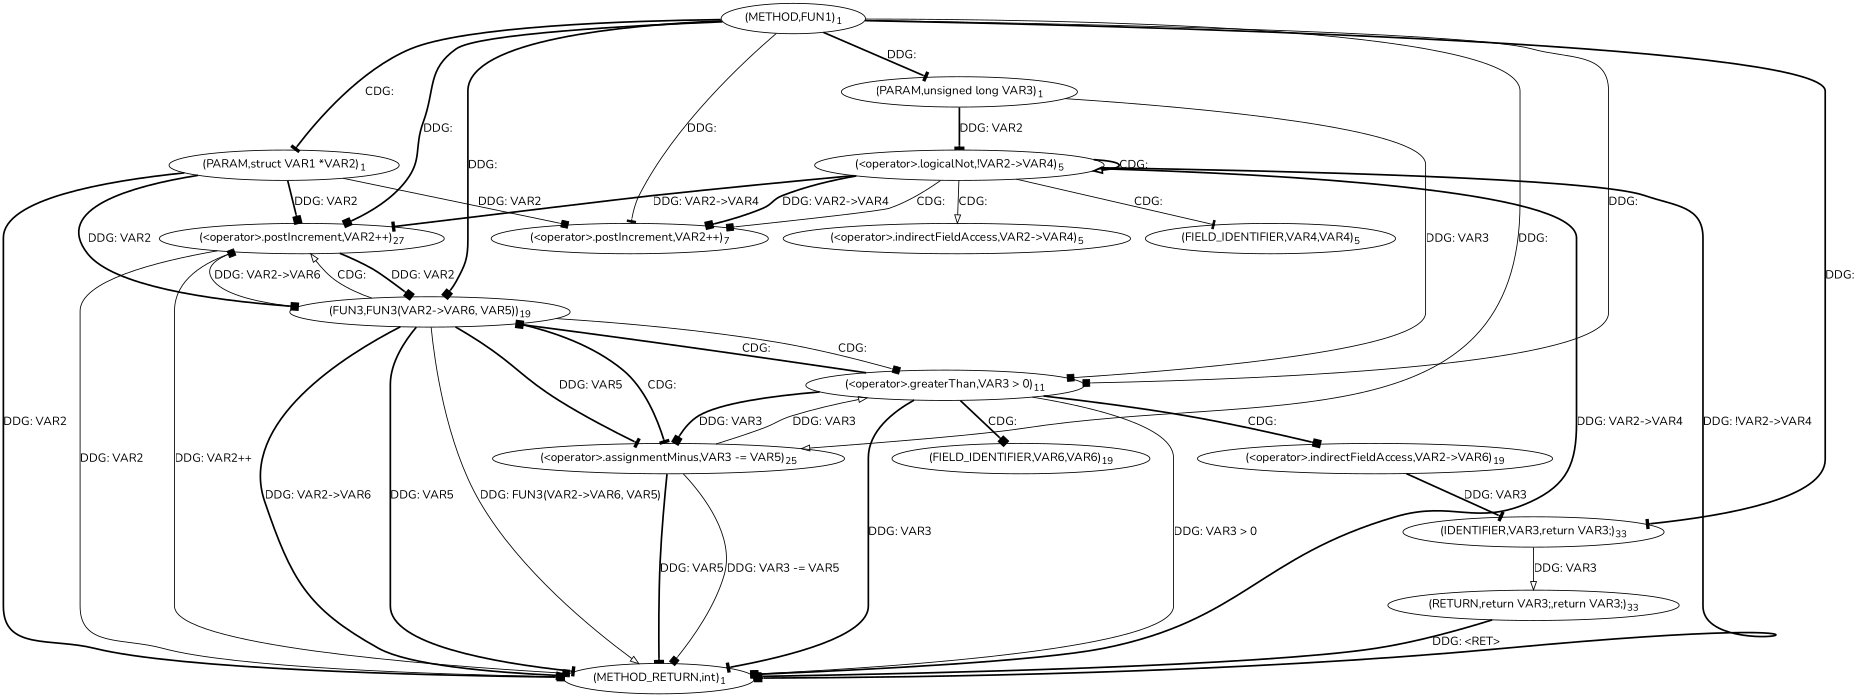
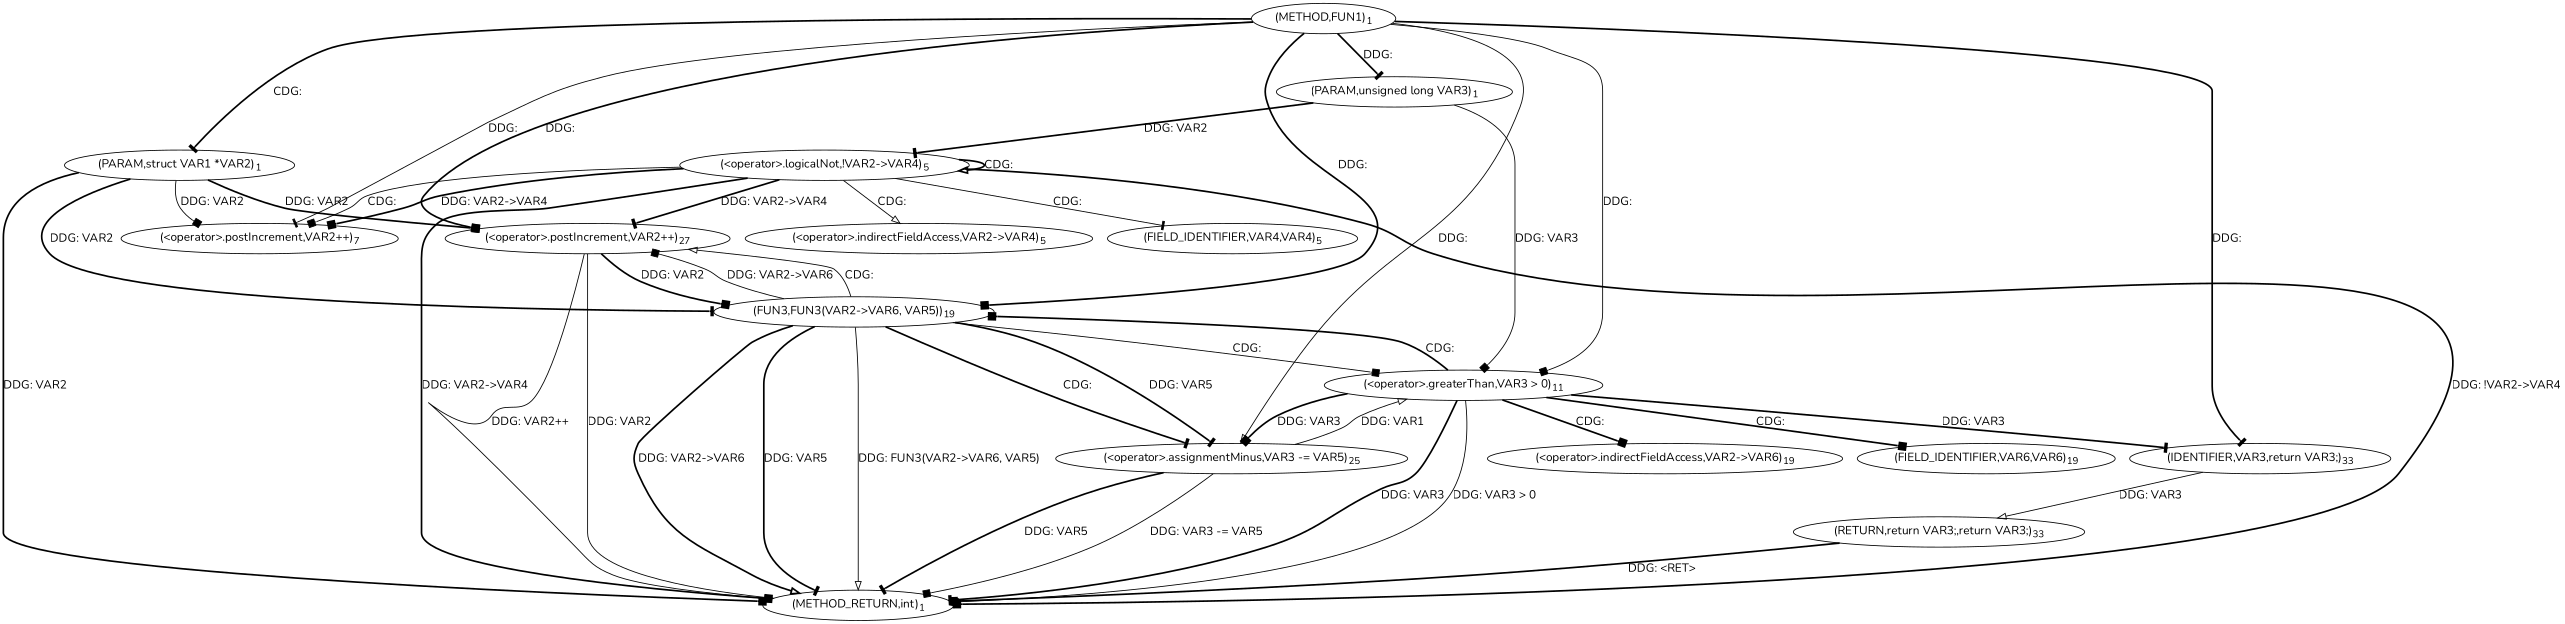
(107, 269) -> (312, 300)
(825, 422) -> (1393, 422)
(1452, 494) -> (1867, 420)
